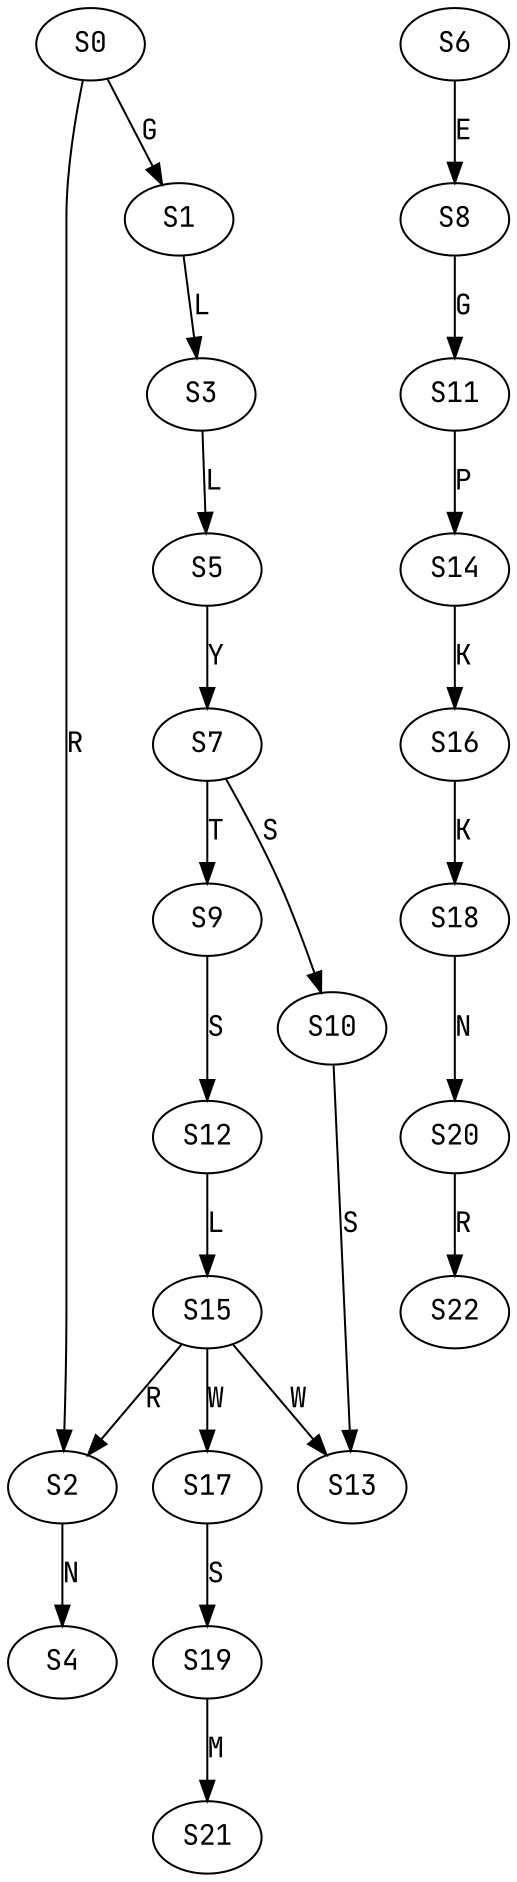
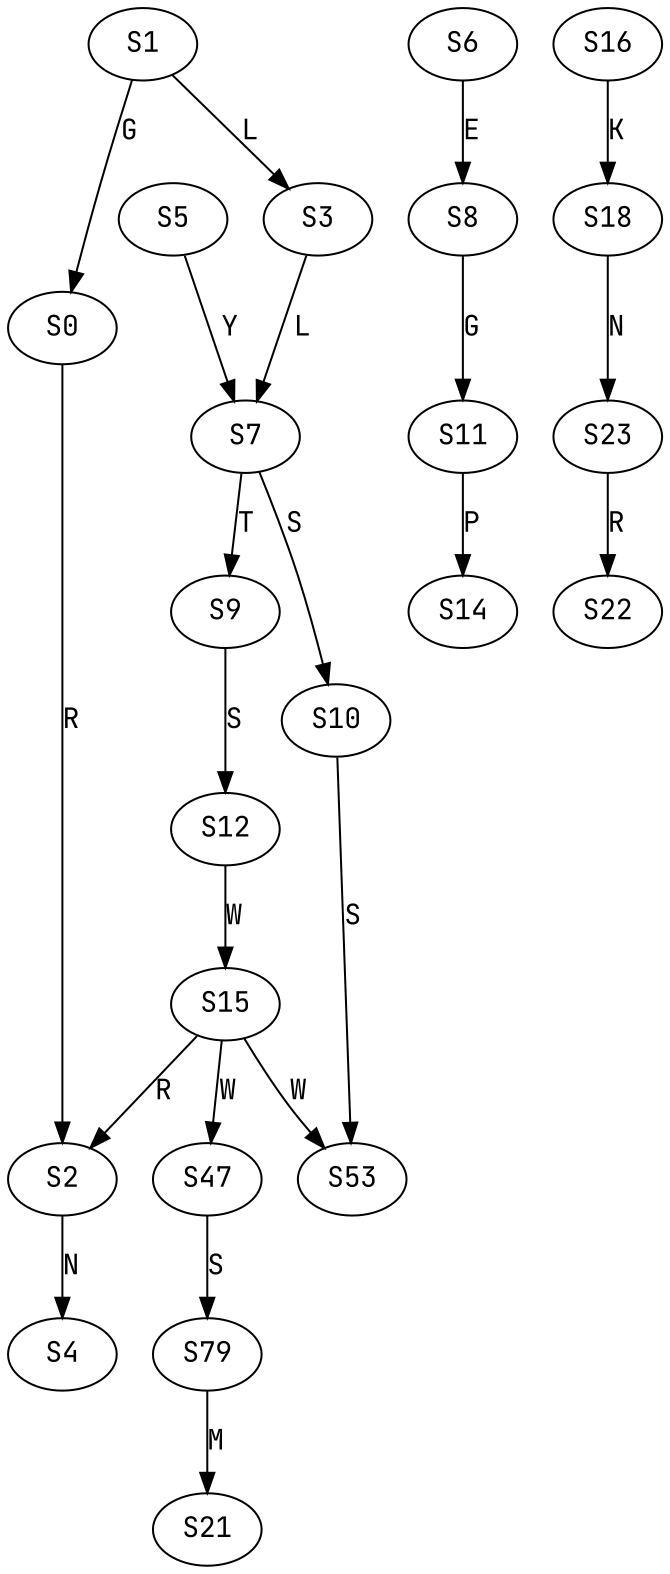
(130, 123) -> (103, 175)
(204, 472) -> (285, 319)
(455, 647) -> none
(455, 1137) -> (608, 437)
(216, 1225) -> (234, 917)
(207, 1487) -> (207, 1179)
(352, 1487) -> (352, 1179)
(207, 1662) -> (207, 1354)
